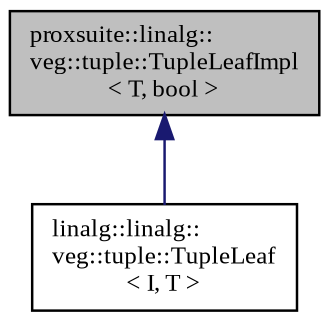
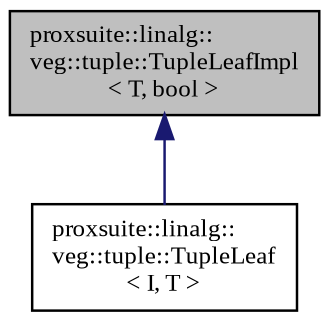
(165, 257) -> (165, 257)
